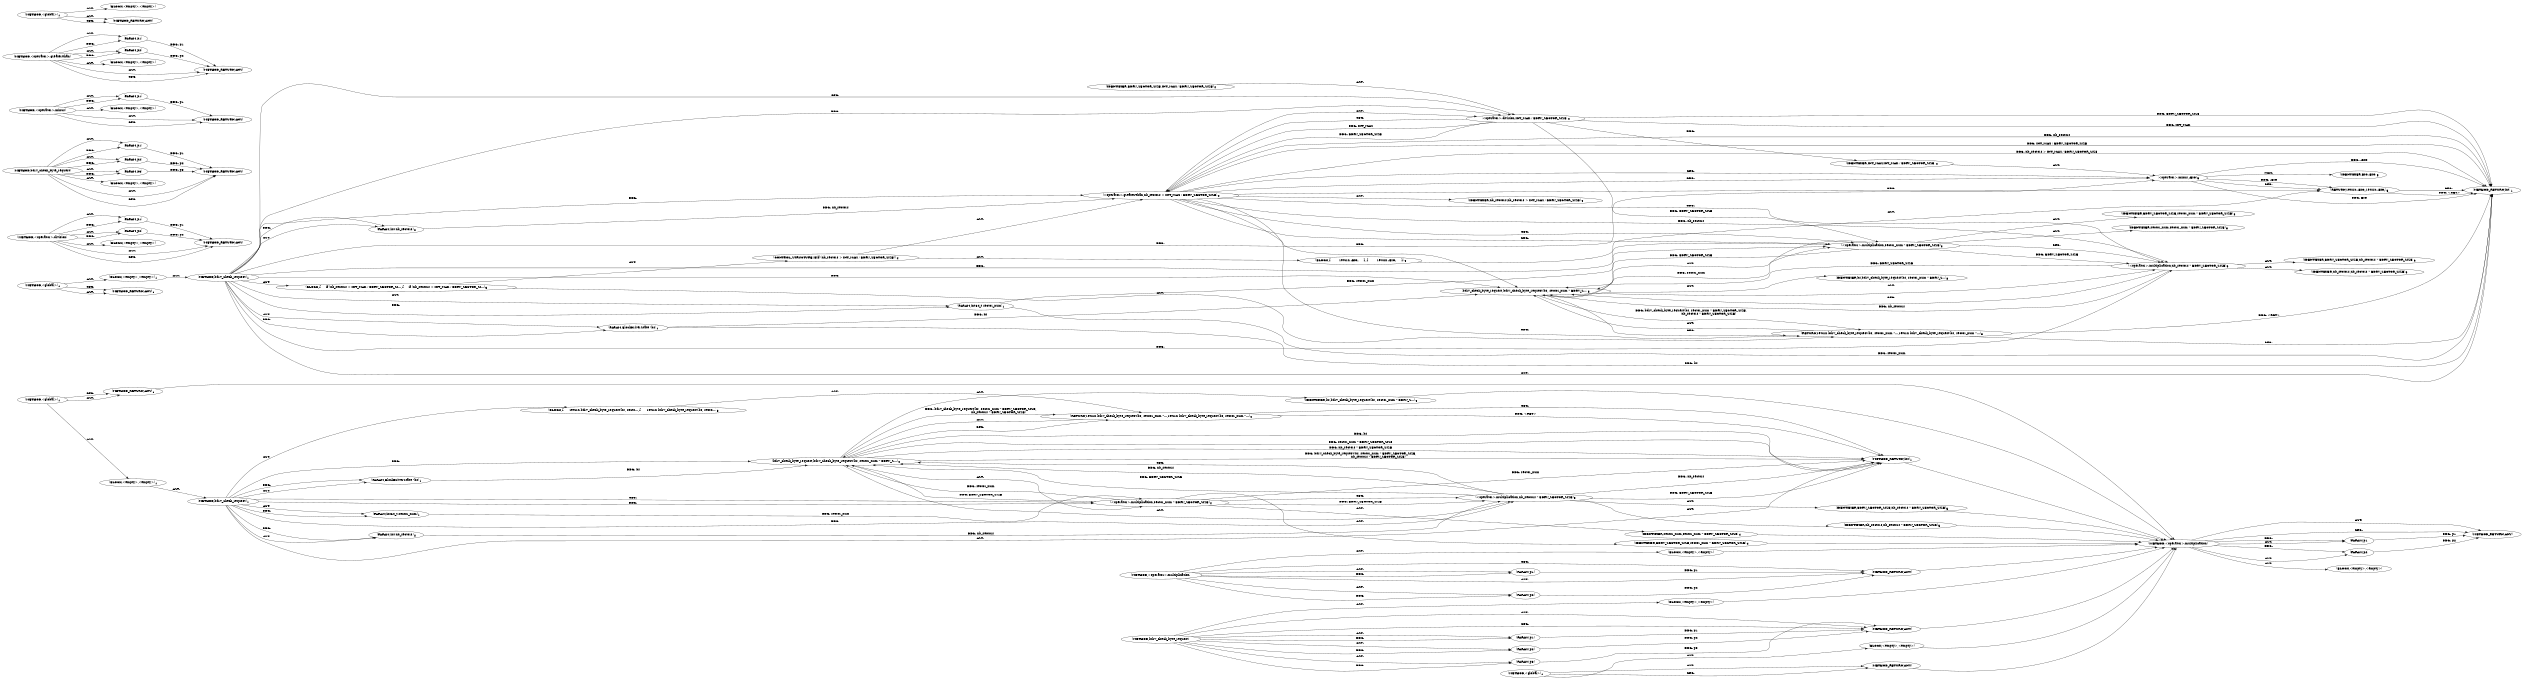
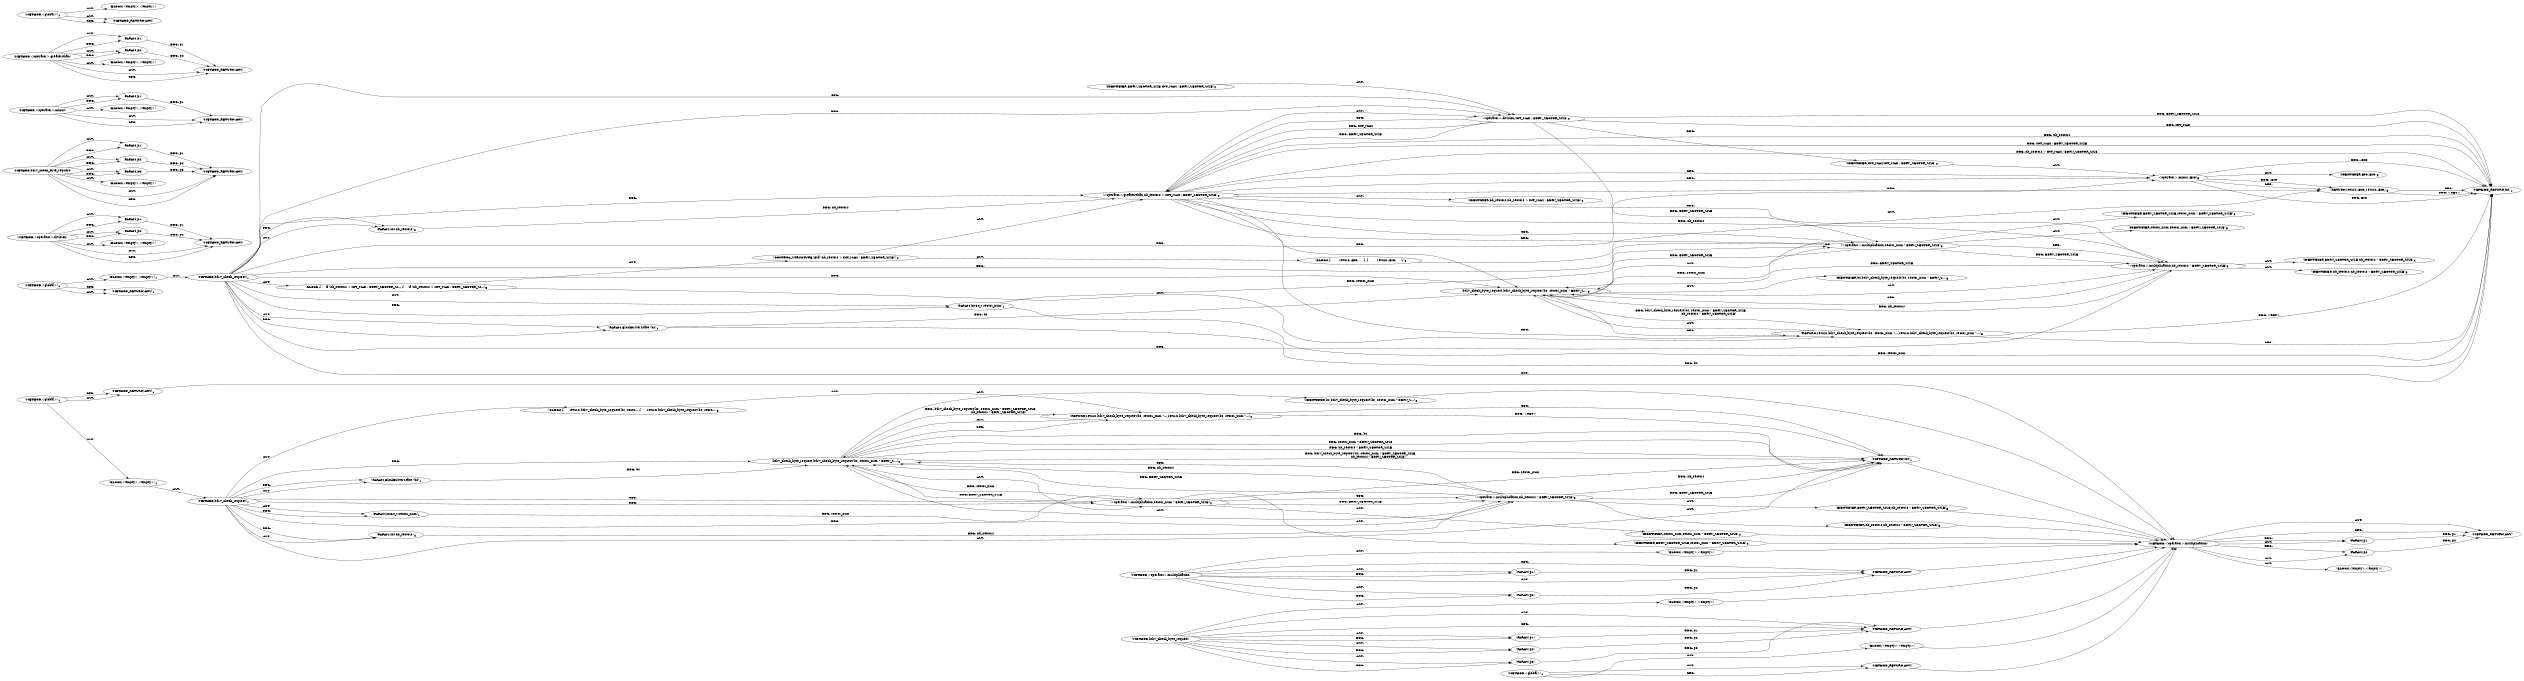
(2269, 173) -> (2269, 173)
